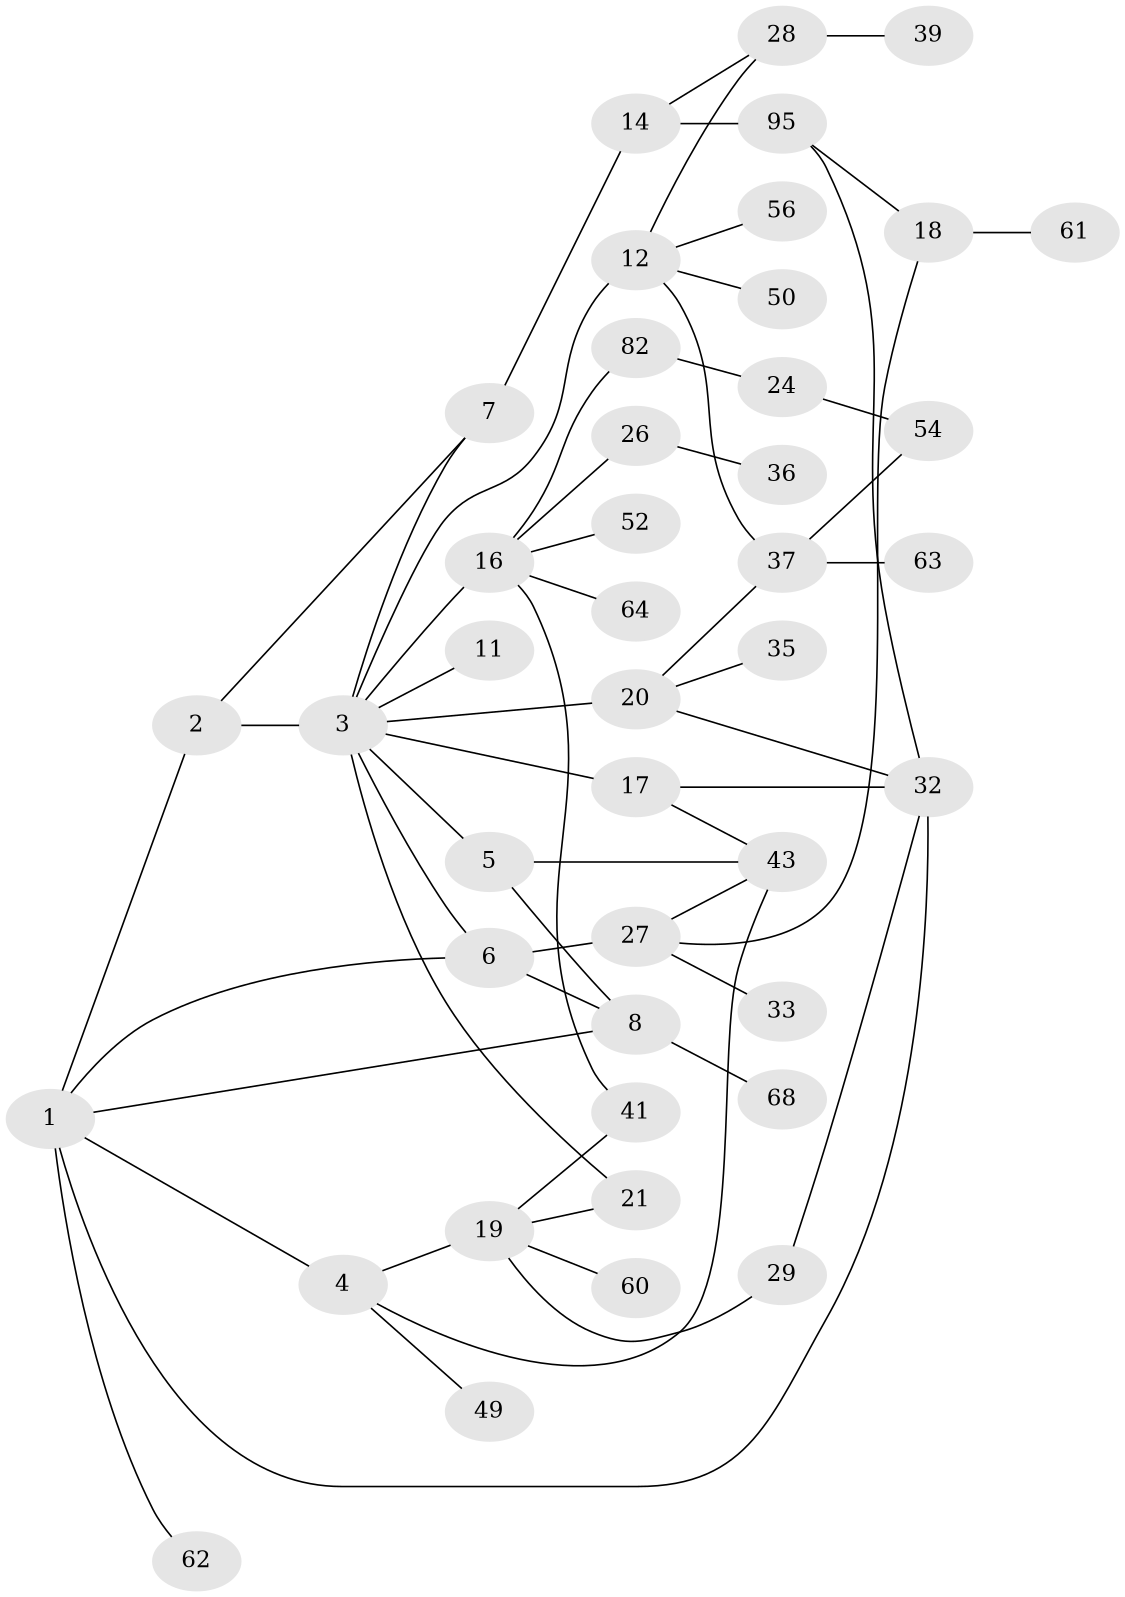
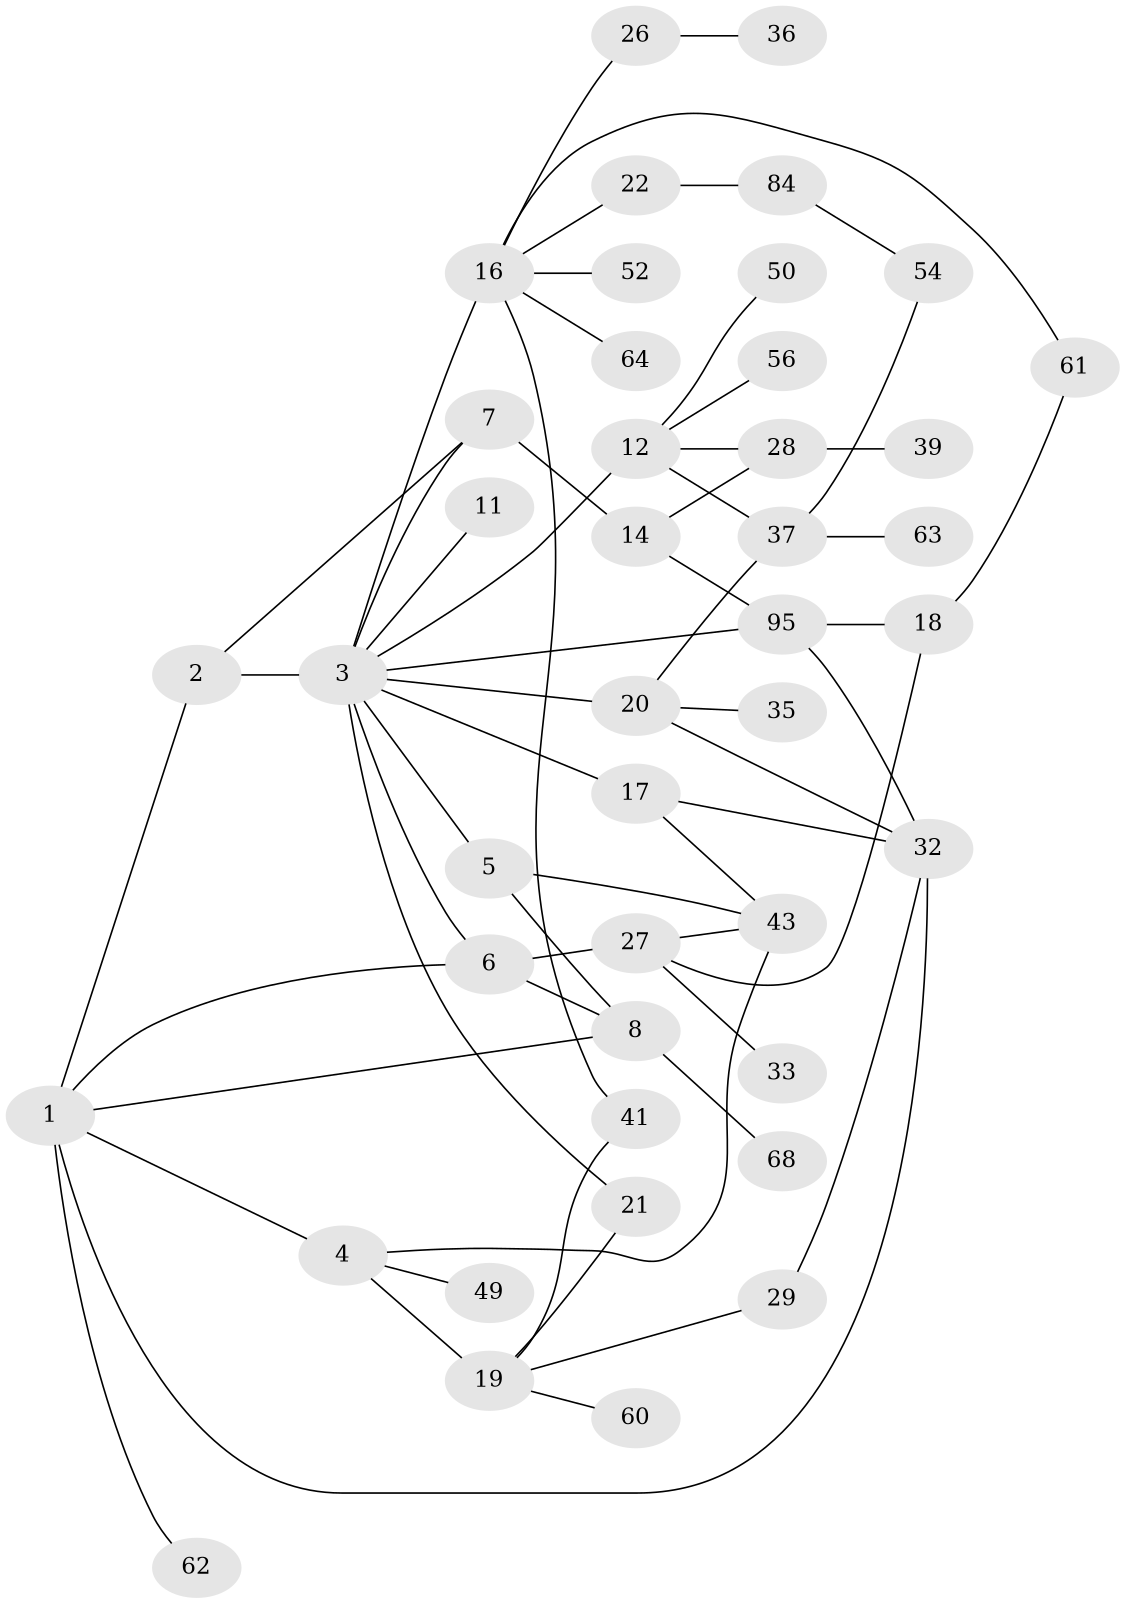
none -> (794, 132)
(636, 348) -> (636, 185)
(782, 387) -> (782, 185)
none -> (562, 650)
